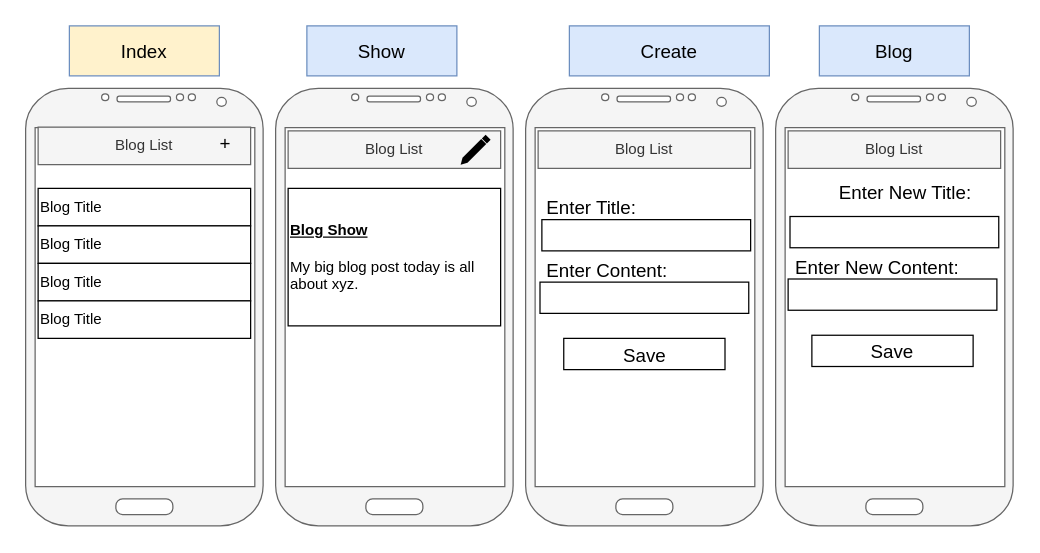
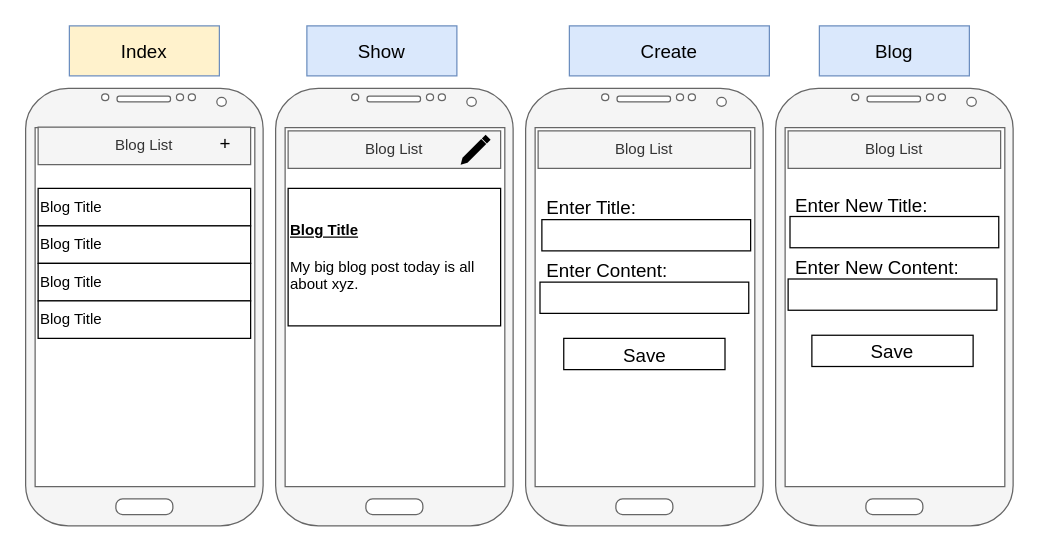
(908, 191) -> (864, 204)
(396, 257) -> (396, 257)
